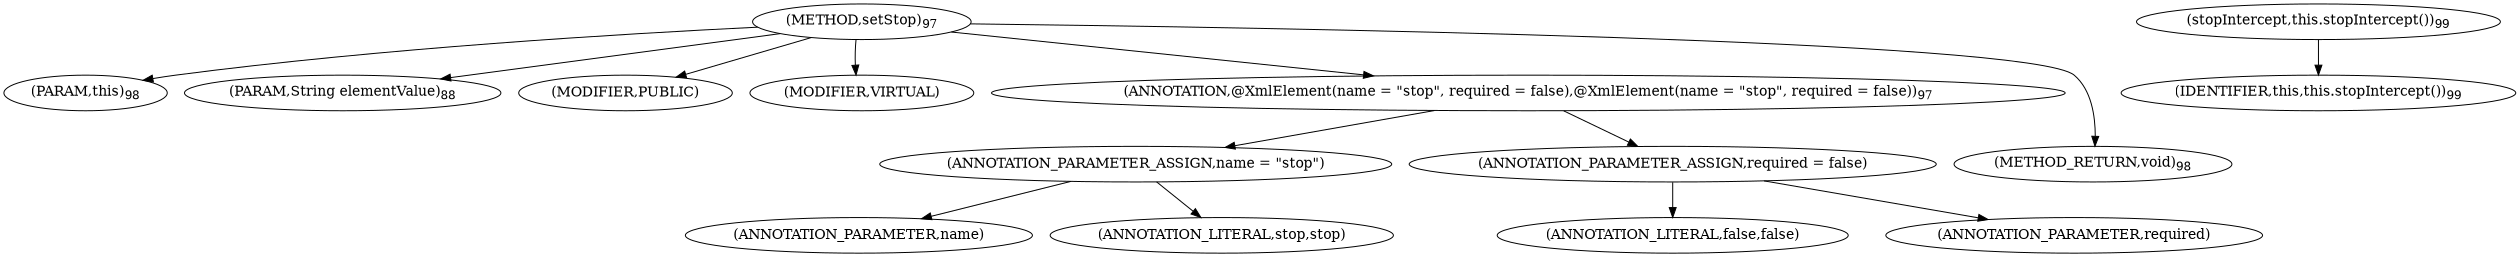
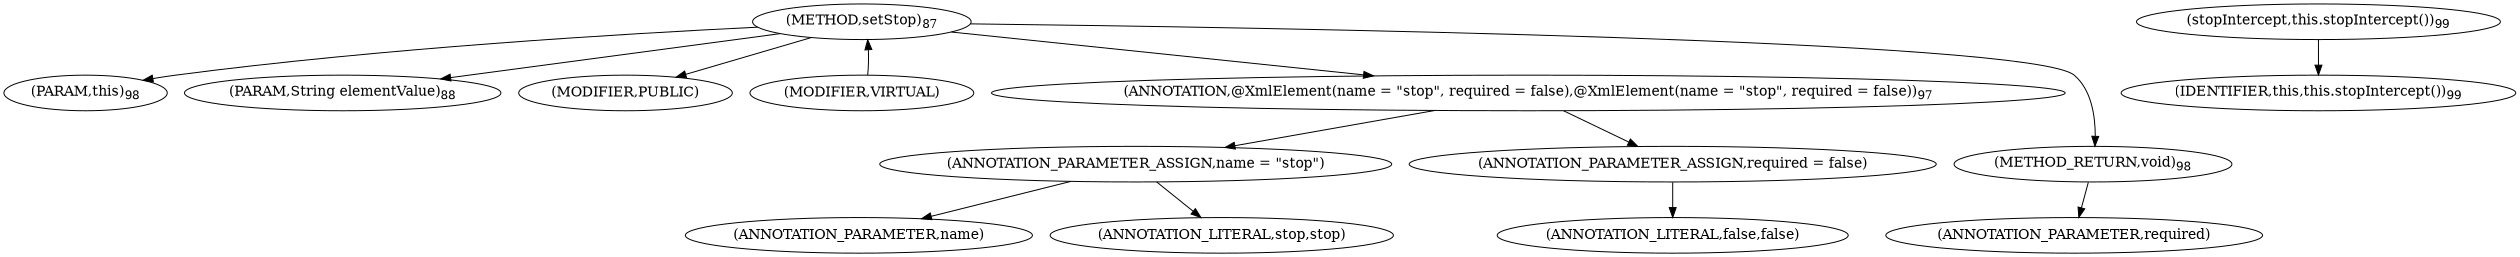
(930, 20) -> (930, 20)
(855, 52) -> (868, 62)
(1871, 199) -> (2085, 195)
